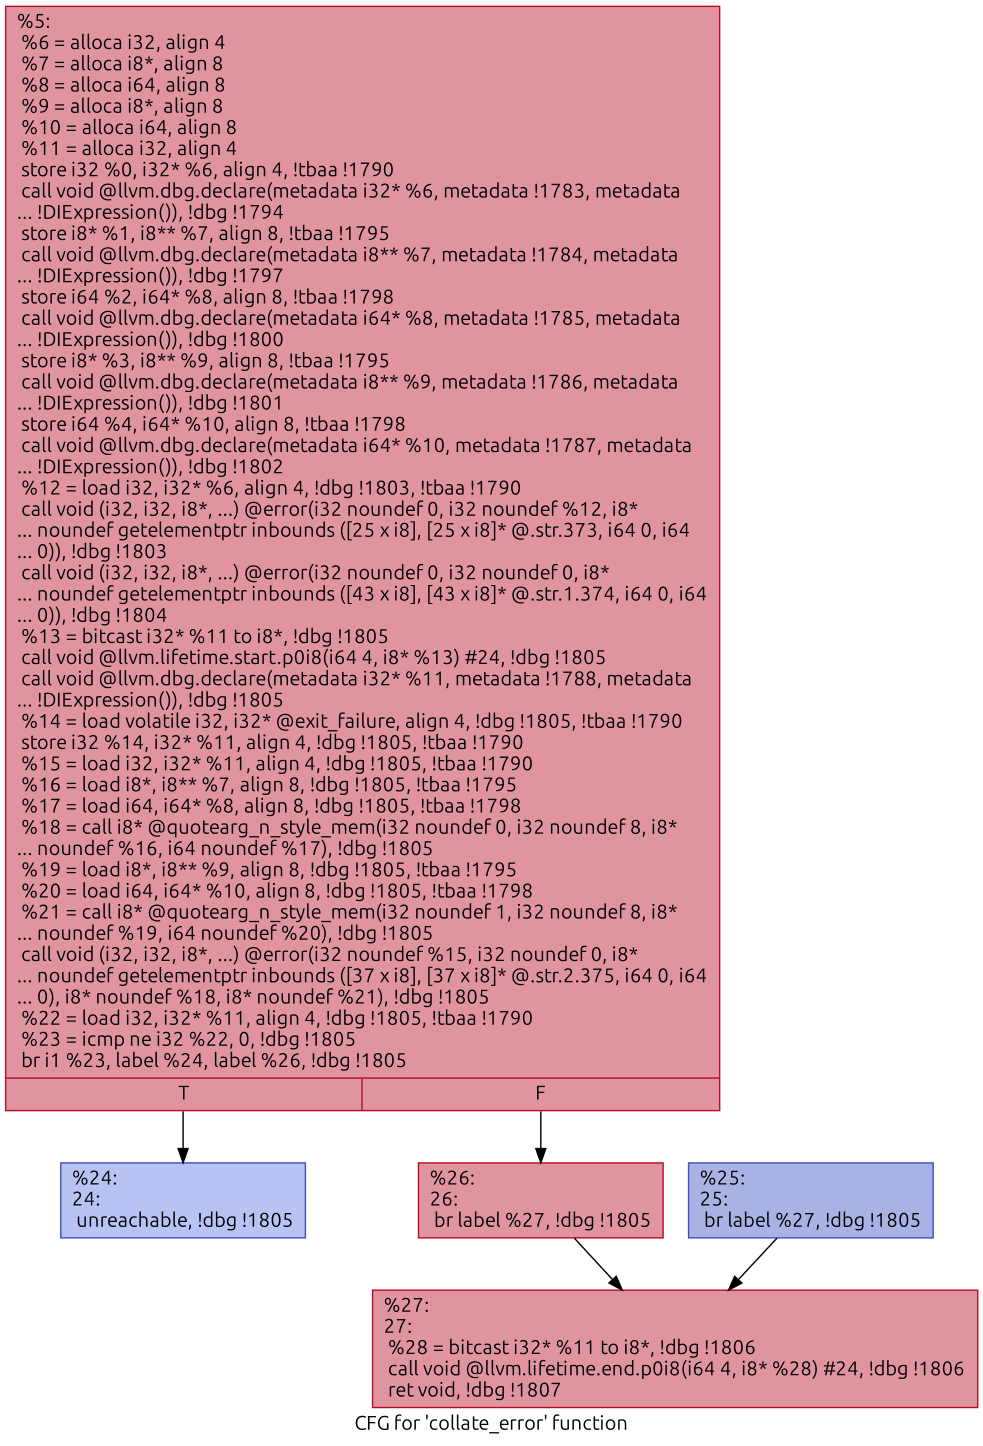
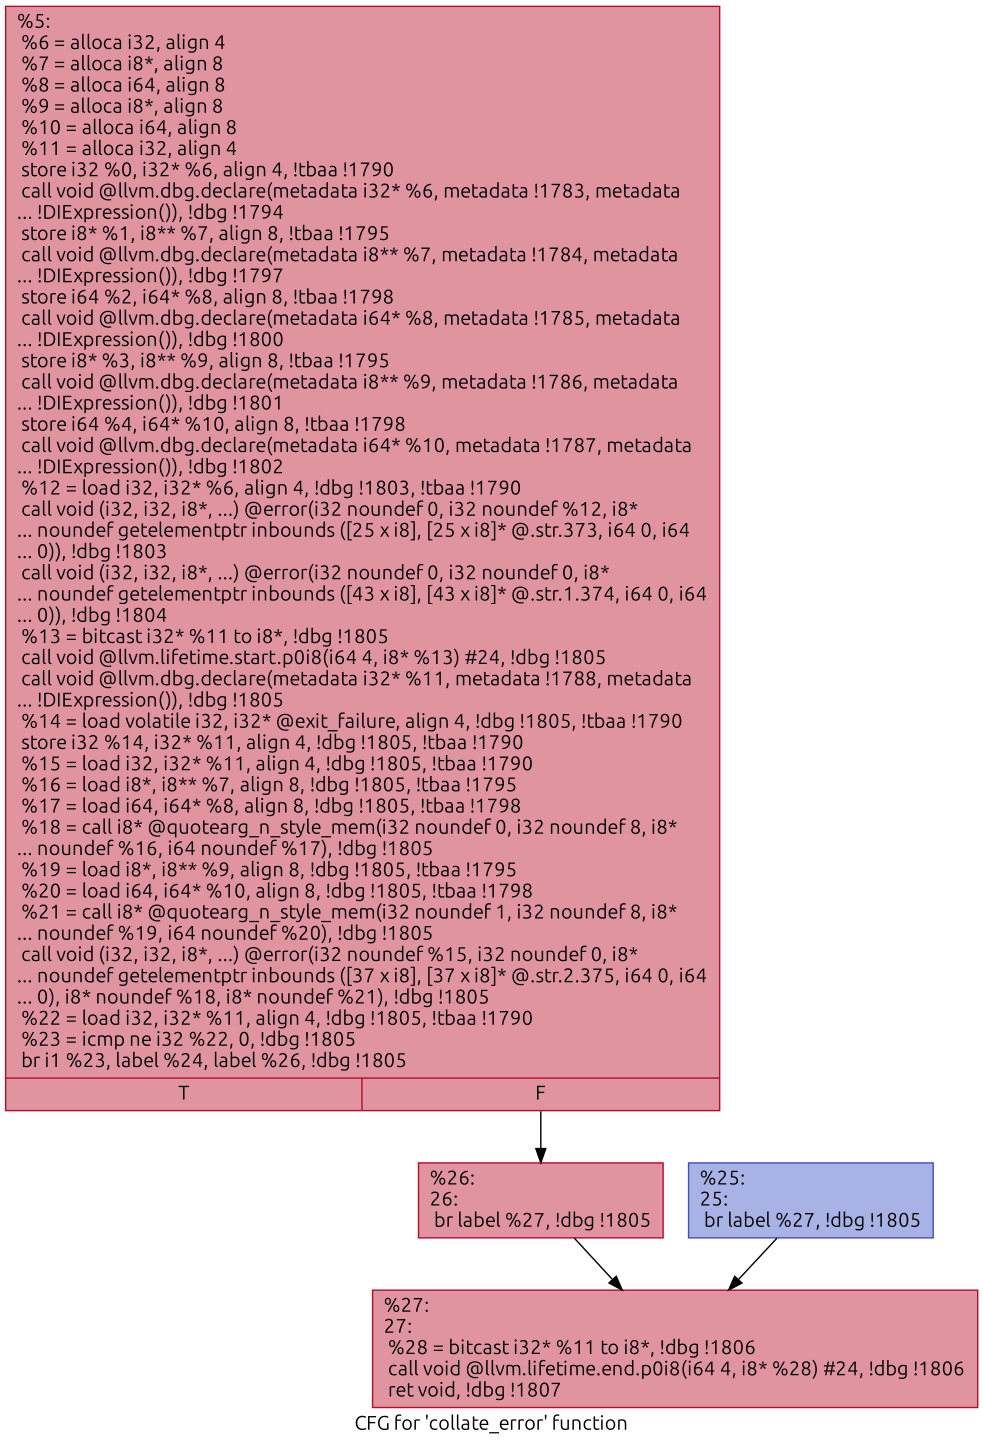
(183, 1200) -> none
